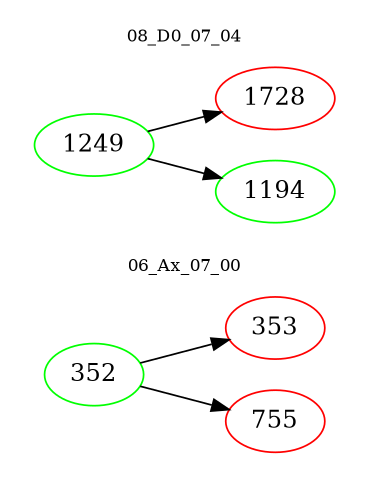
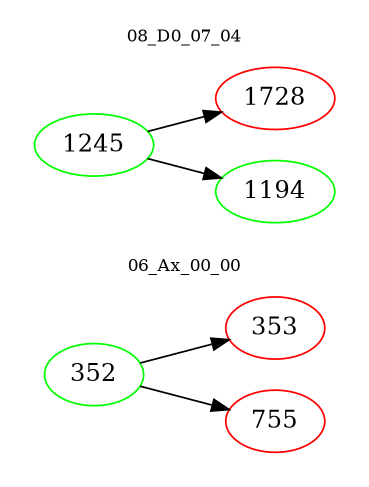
(94, 145) -> (94, 145)
(185, 267) -> (185, 267)
